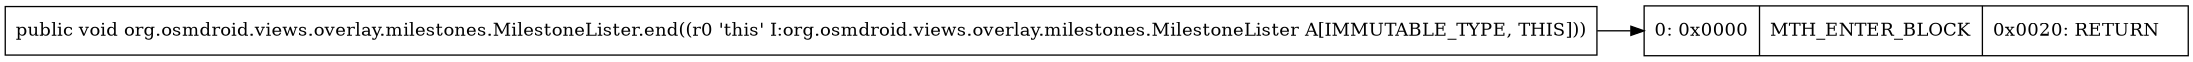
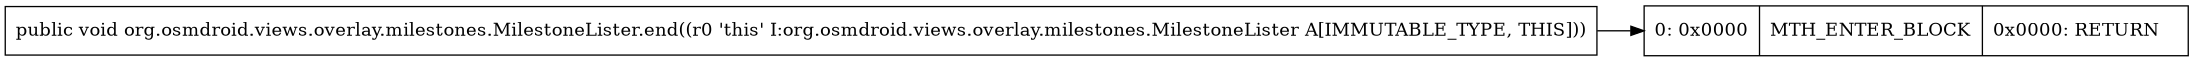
(2085, 30) -> (2085, 30)
